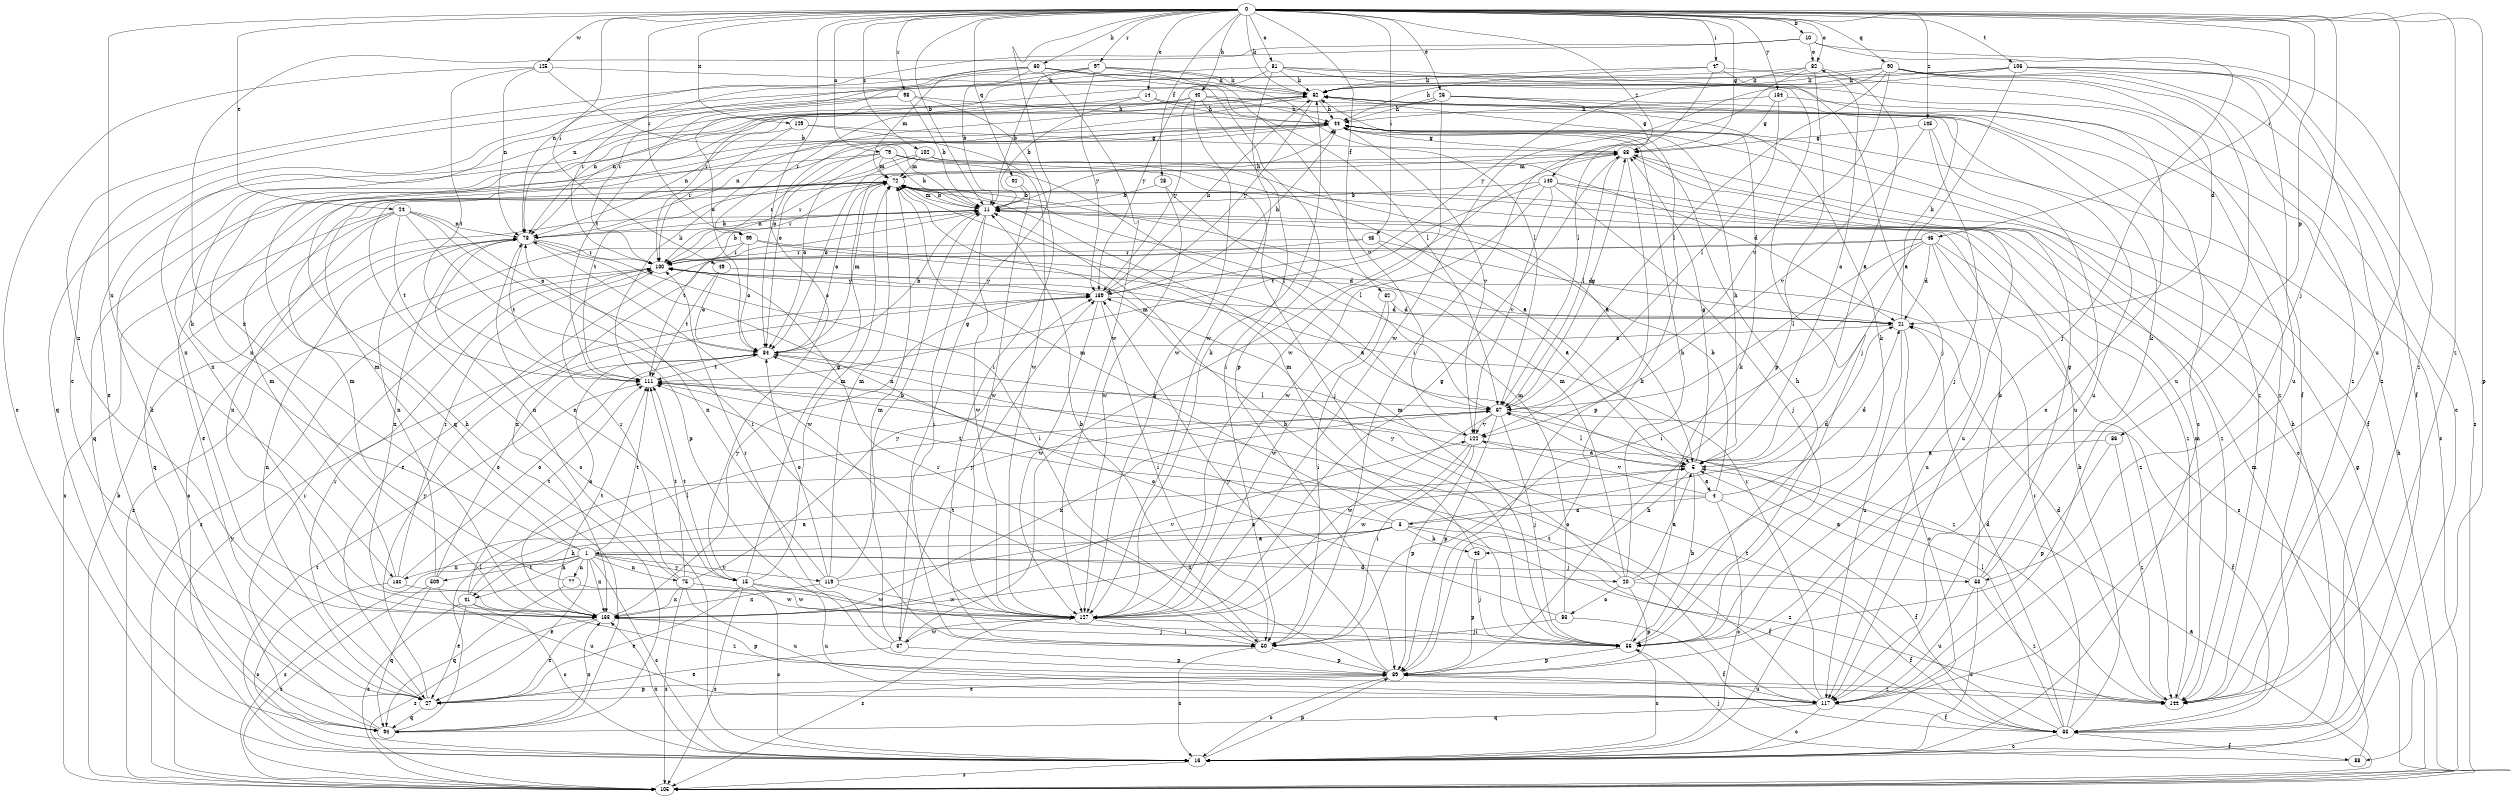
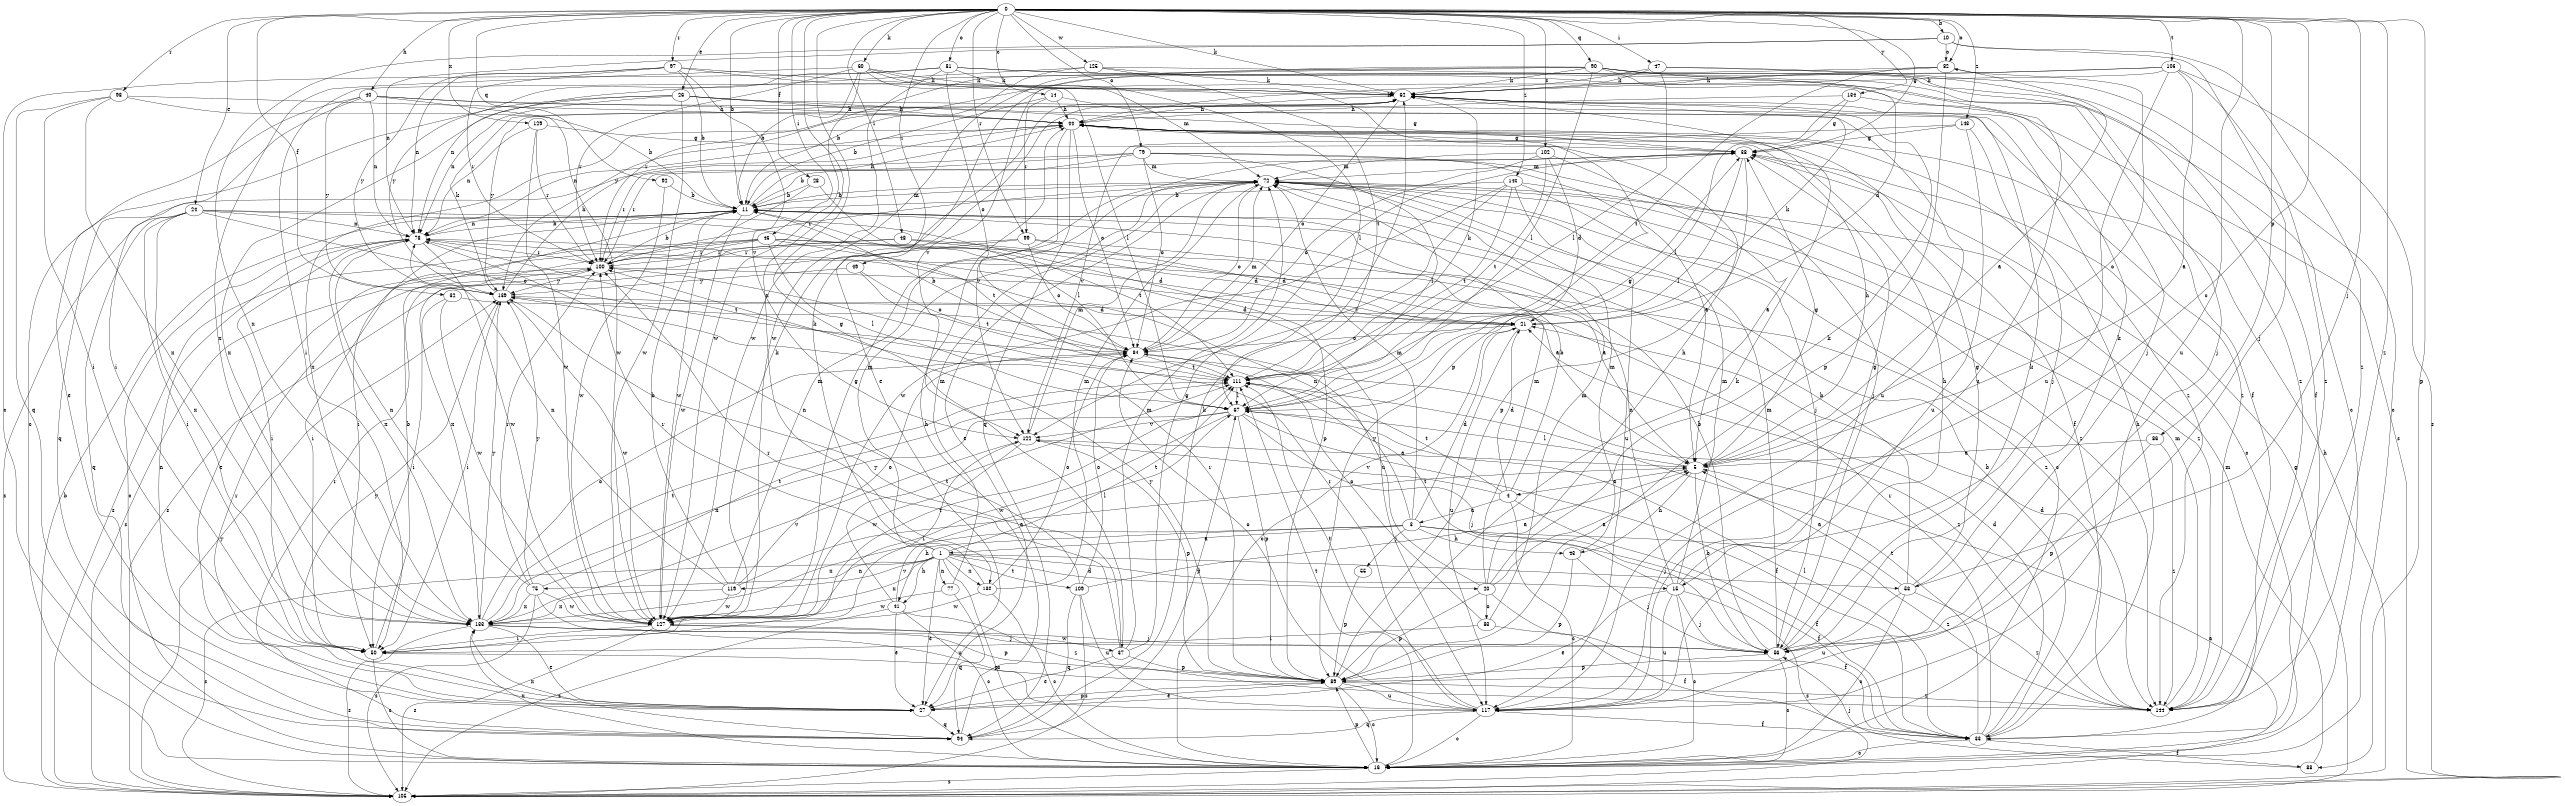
none -> (1363, 571)
(435, 582) -> (1079, 589)
